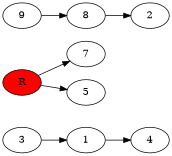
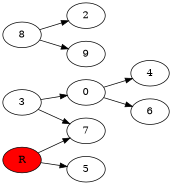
(51, 16) -> (51, 43)
none -> (150, 112)
none -> (51, 115)
(86, 140) -> (86, 92)
